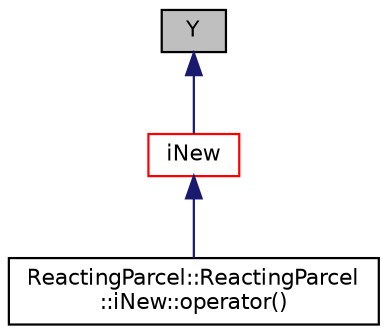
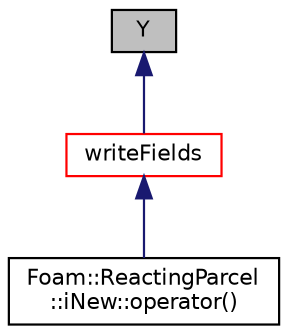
(194, 155) -> (144, 155)
(194, 291) -> (144, 291)
